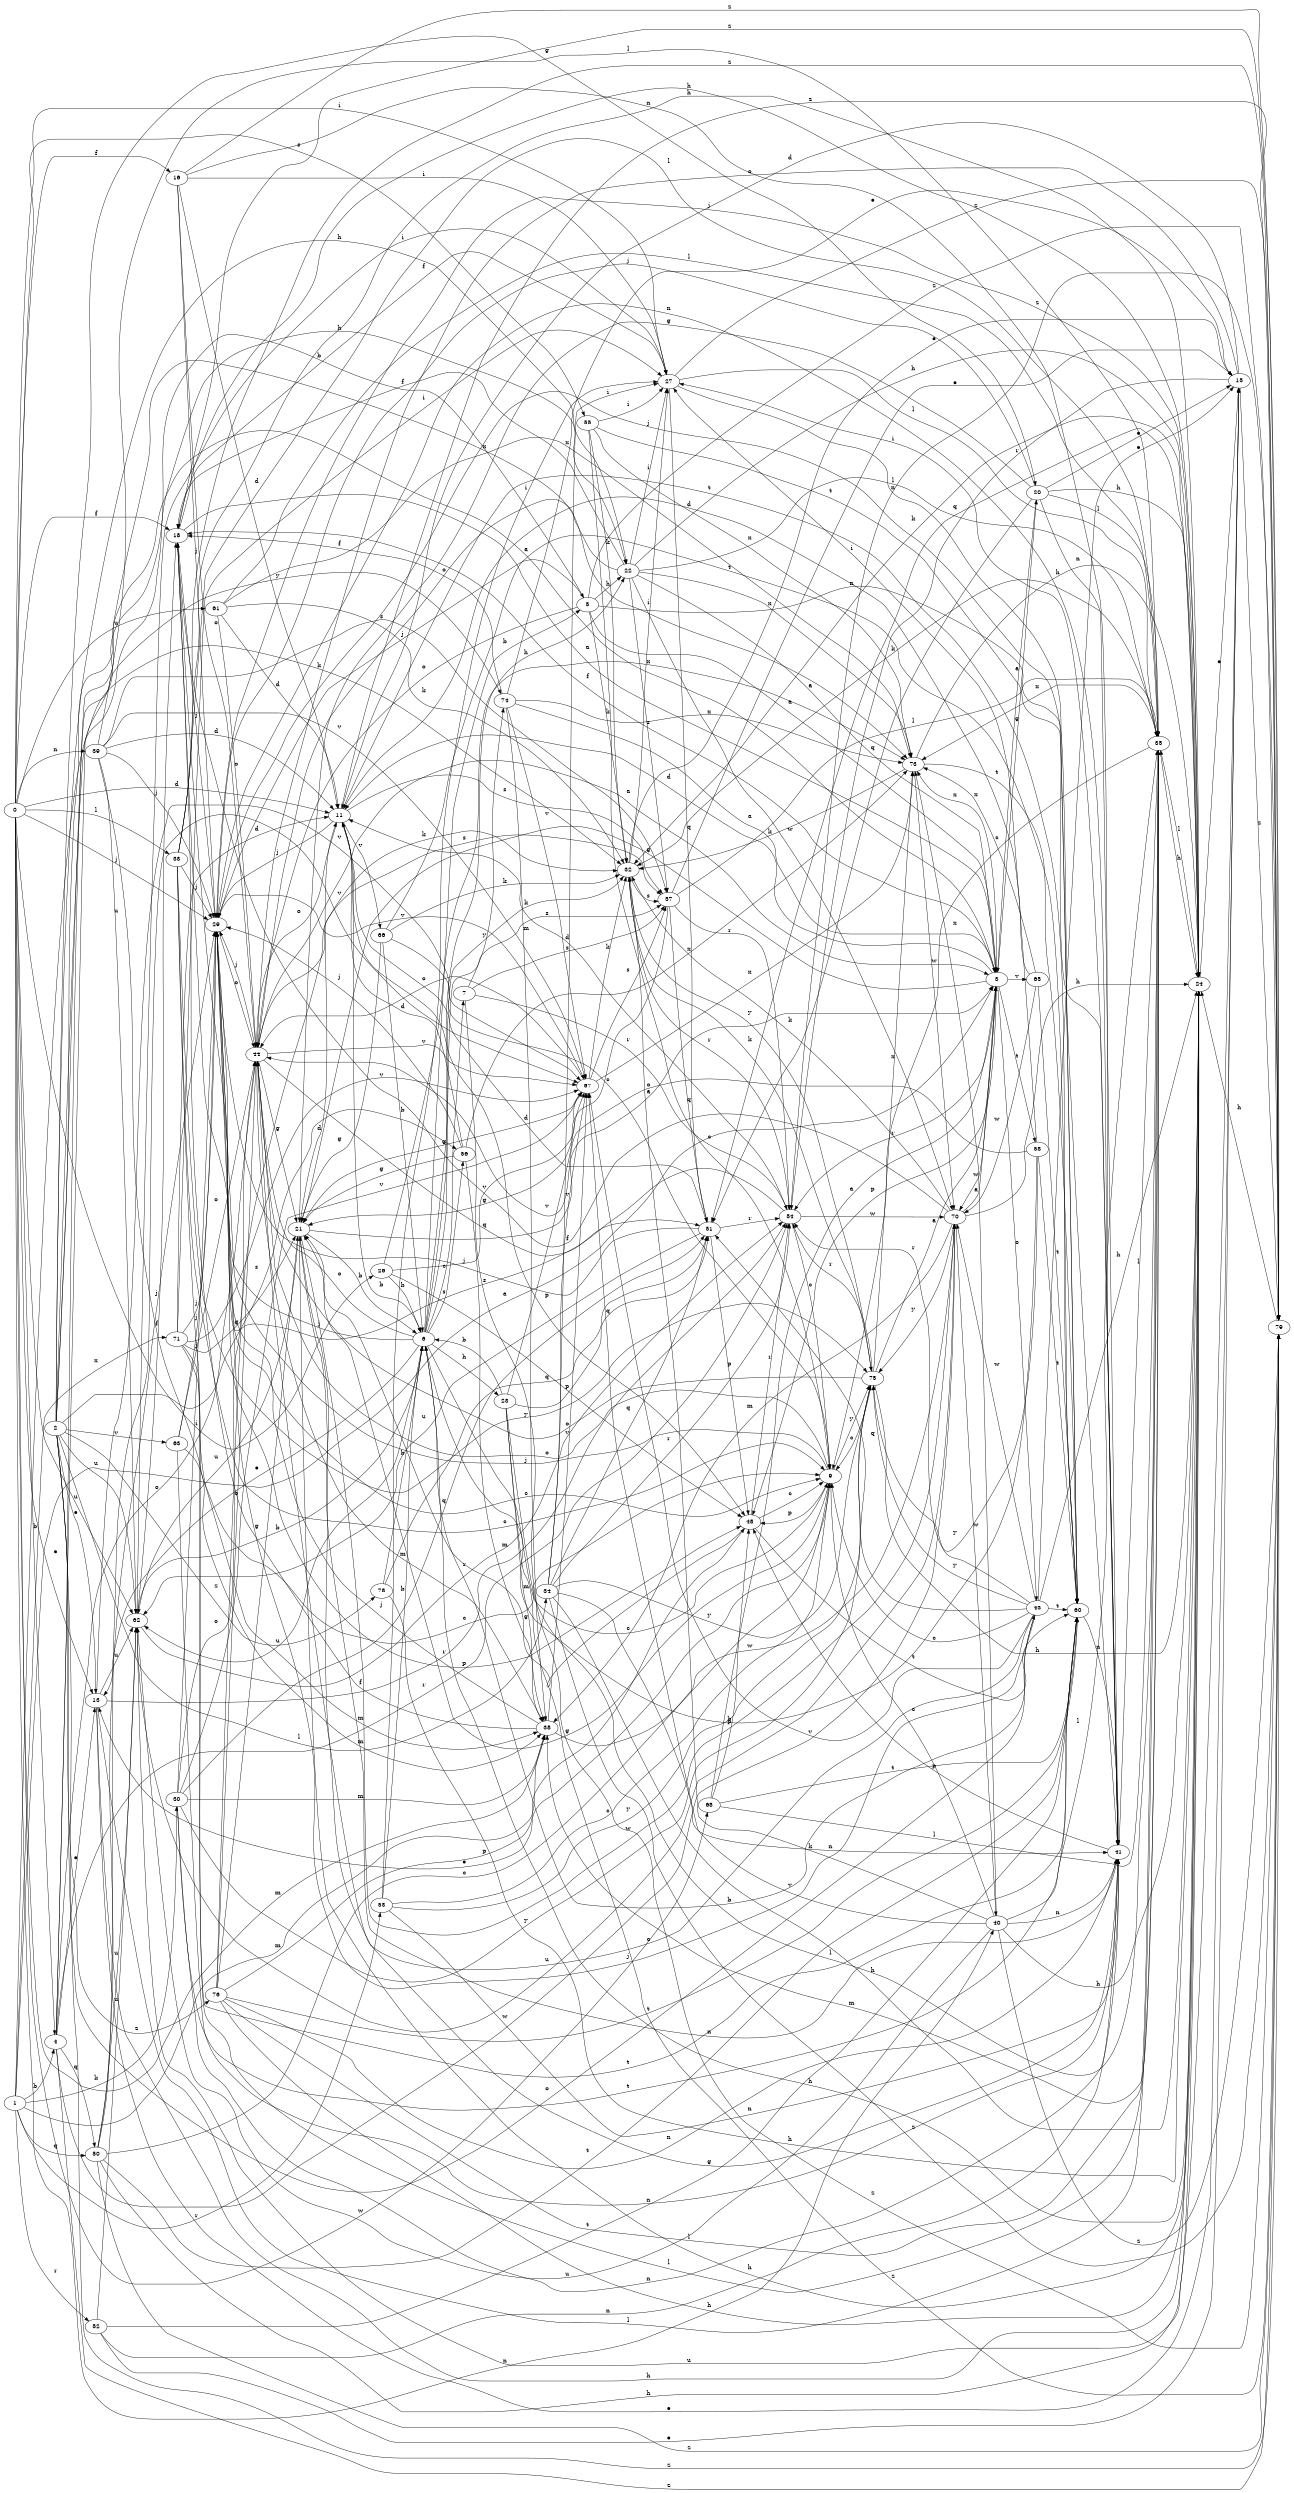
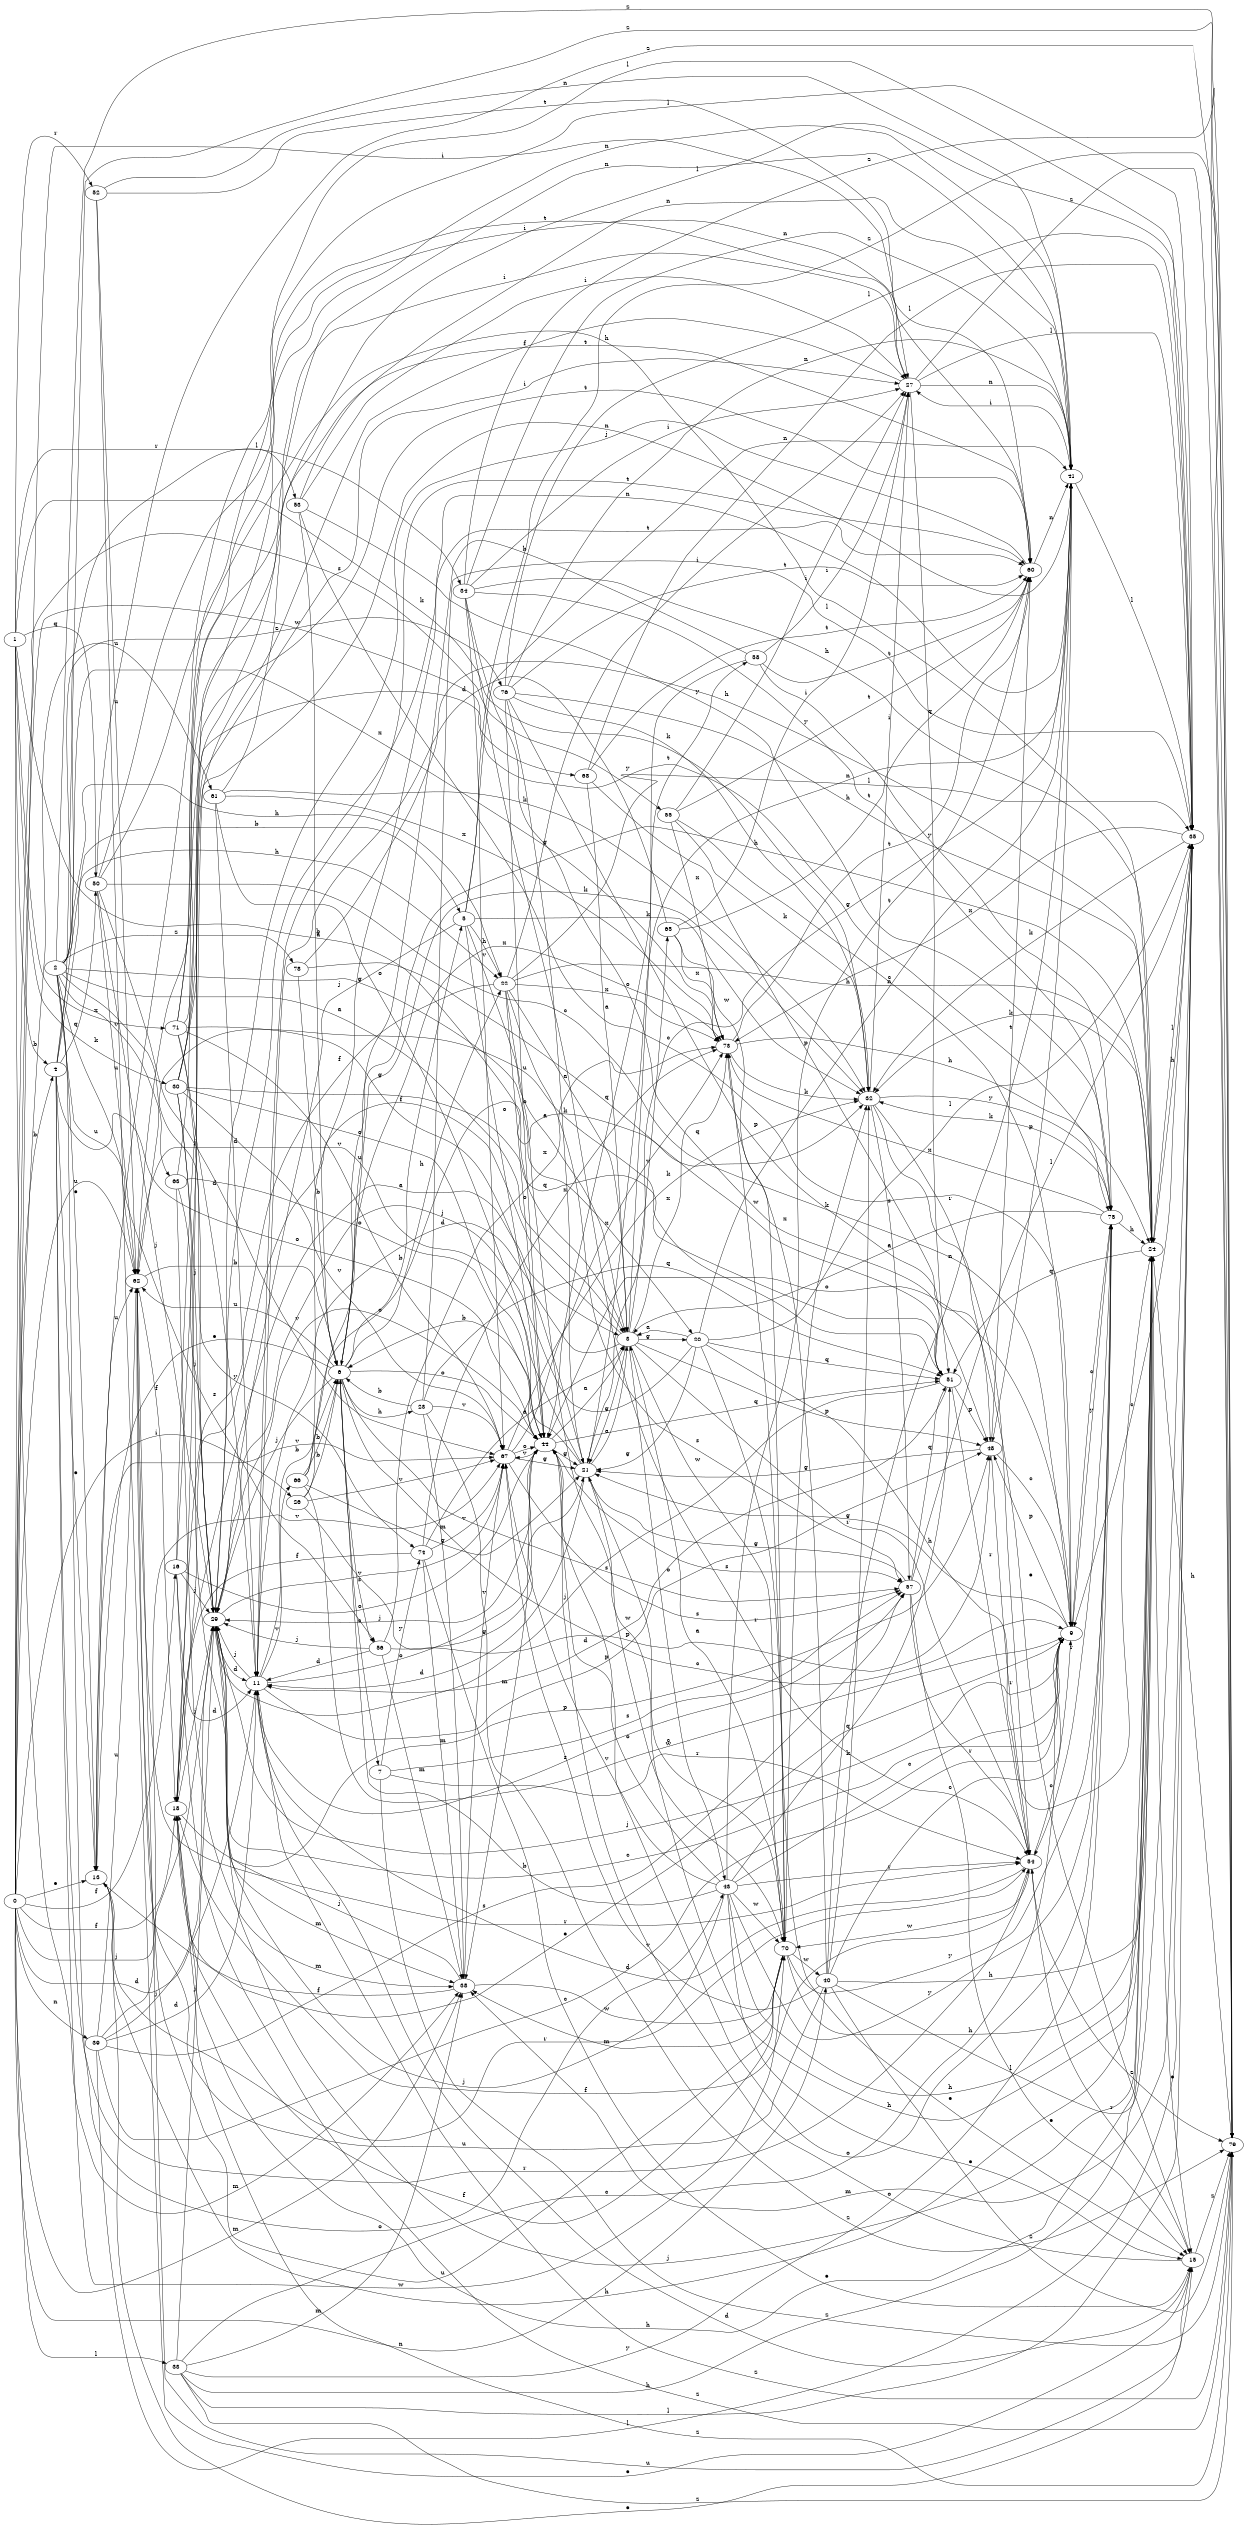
none -> (816, 689)
(485, 1281) -> (586, 2090)
none -> (228, 1666)
